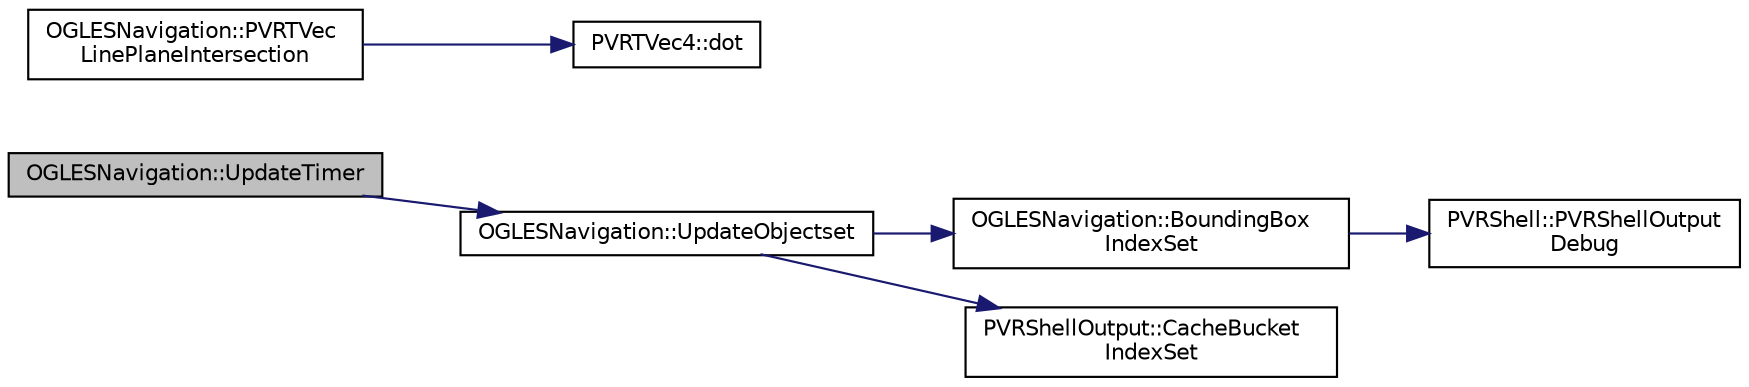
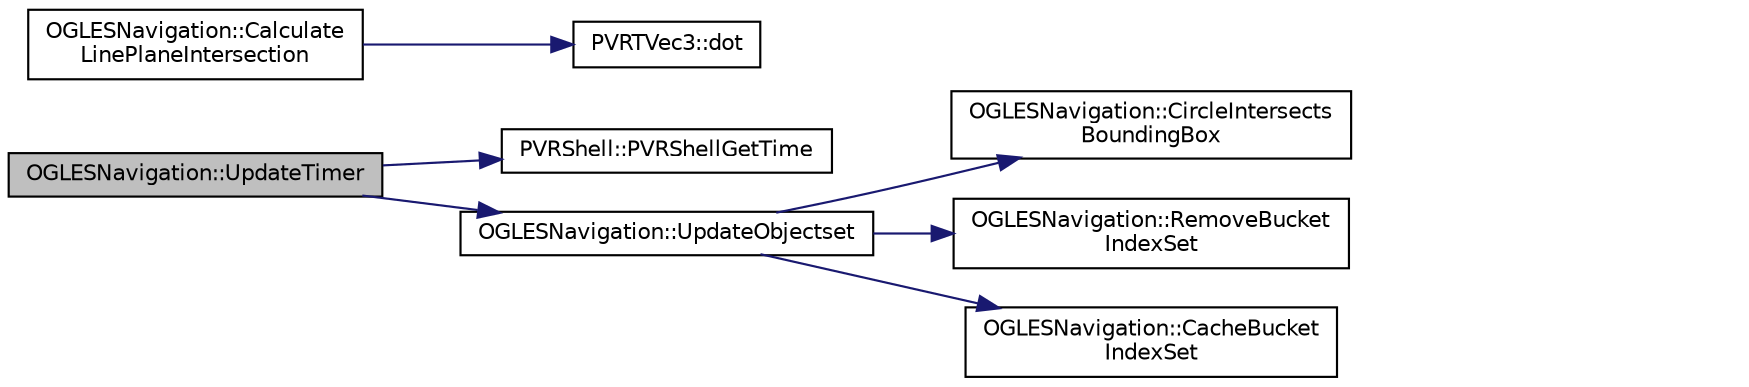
(196, 45) -> (196, 45)
(667, 45) -> (667, 45)
none -> (1151, 125)
none -> (667, 151)
(1151, 234) -> (1151, 234)
(1585, 234) -> none
(1151, 342) -> (1151, 342)
